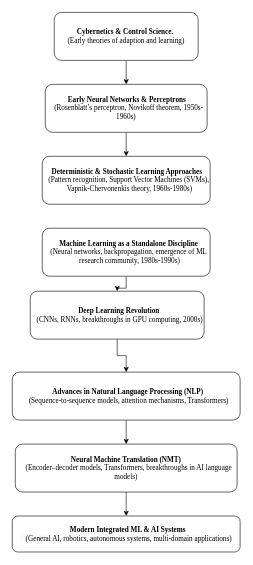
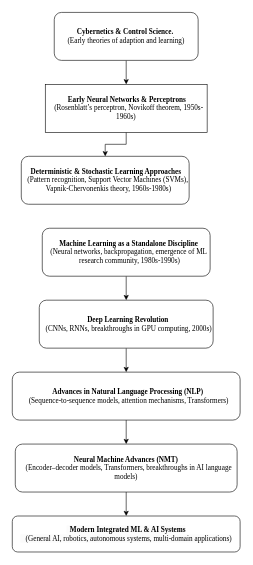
(126, 108) -> (126, 108)
(126, 180) -> (105, 180)
(117, 315) -> (126, 324)
(126, 468) -> (126, 468)
